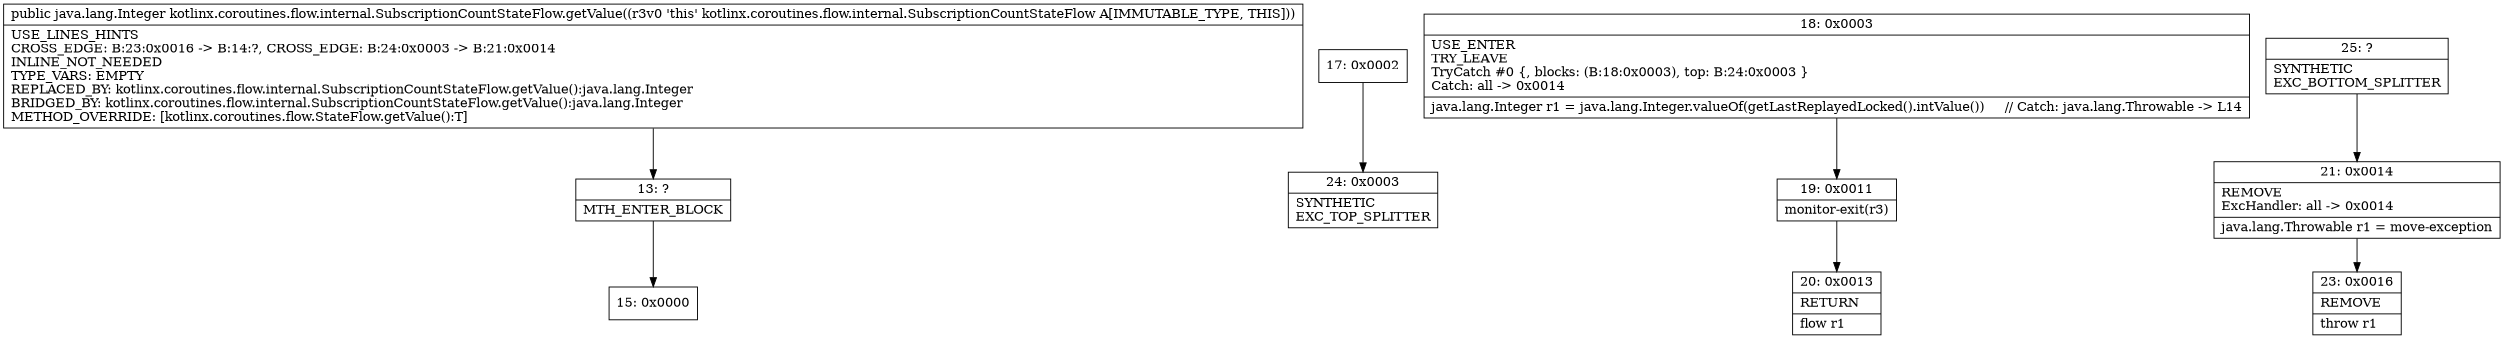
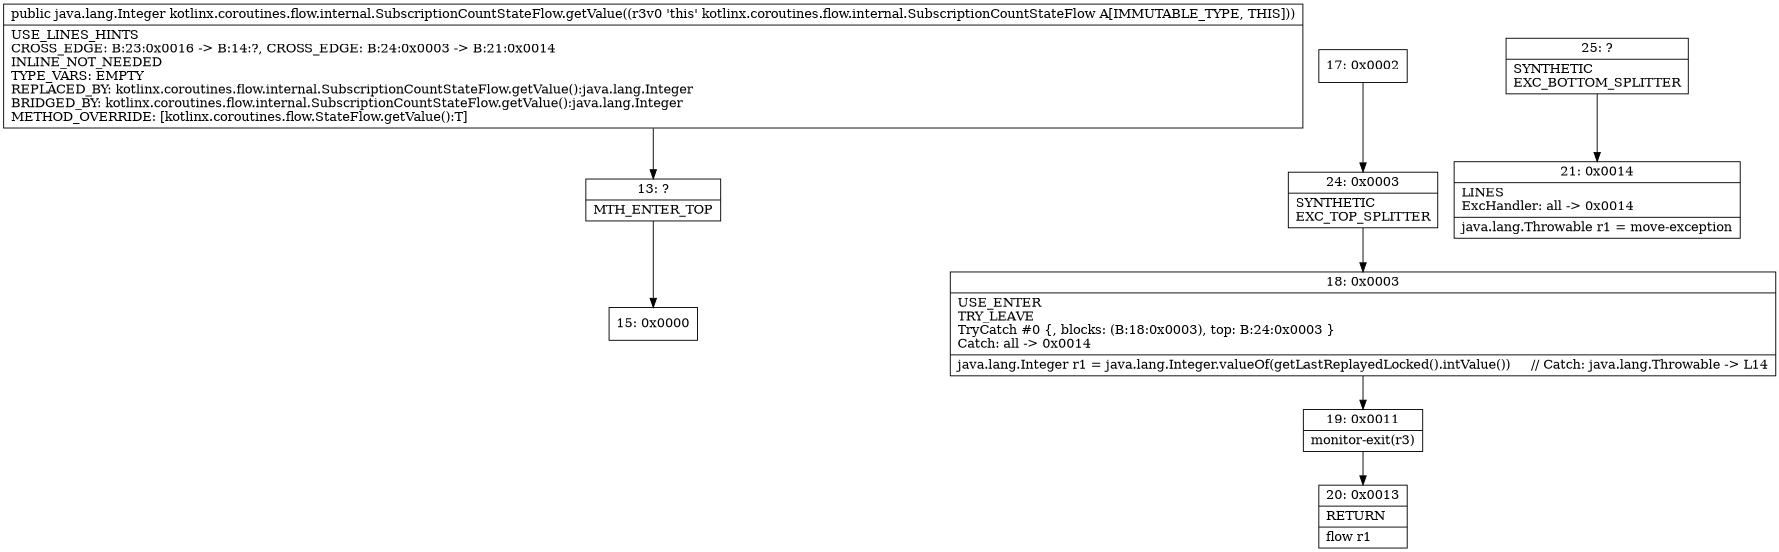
(2252, 193) -> (1483, 193)
(653, 210) -> (653, 210)
none -> (1363, 245)
(2357, 303) -> none
